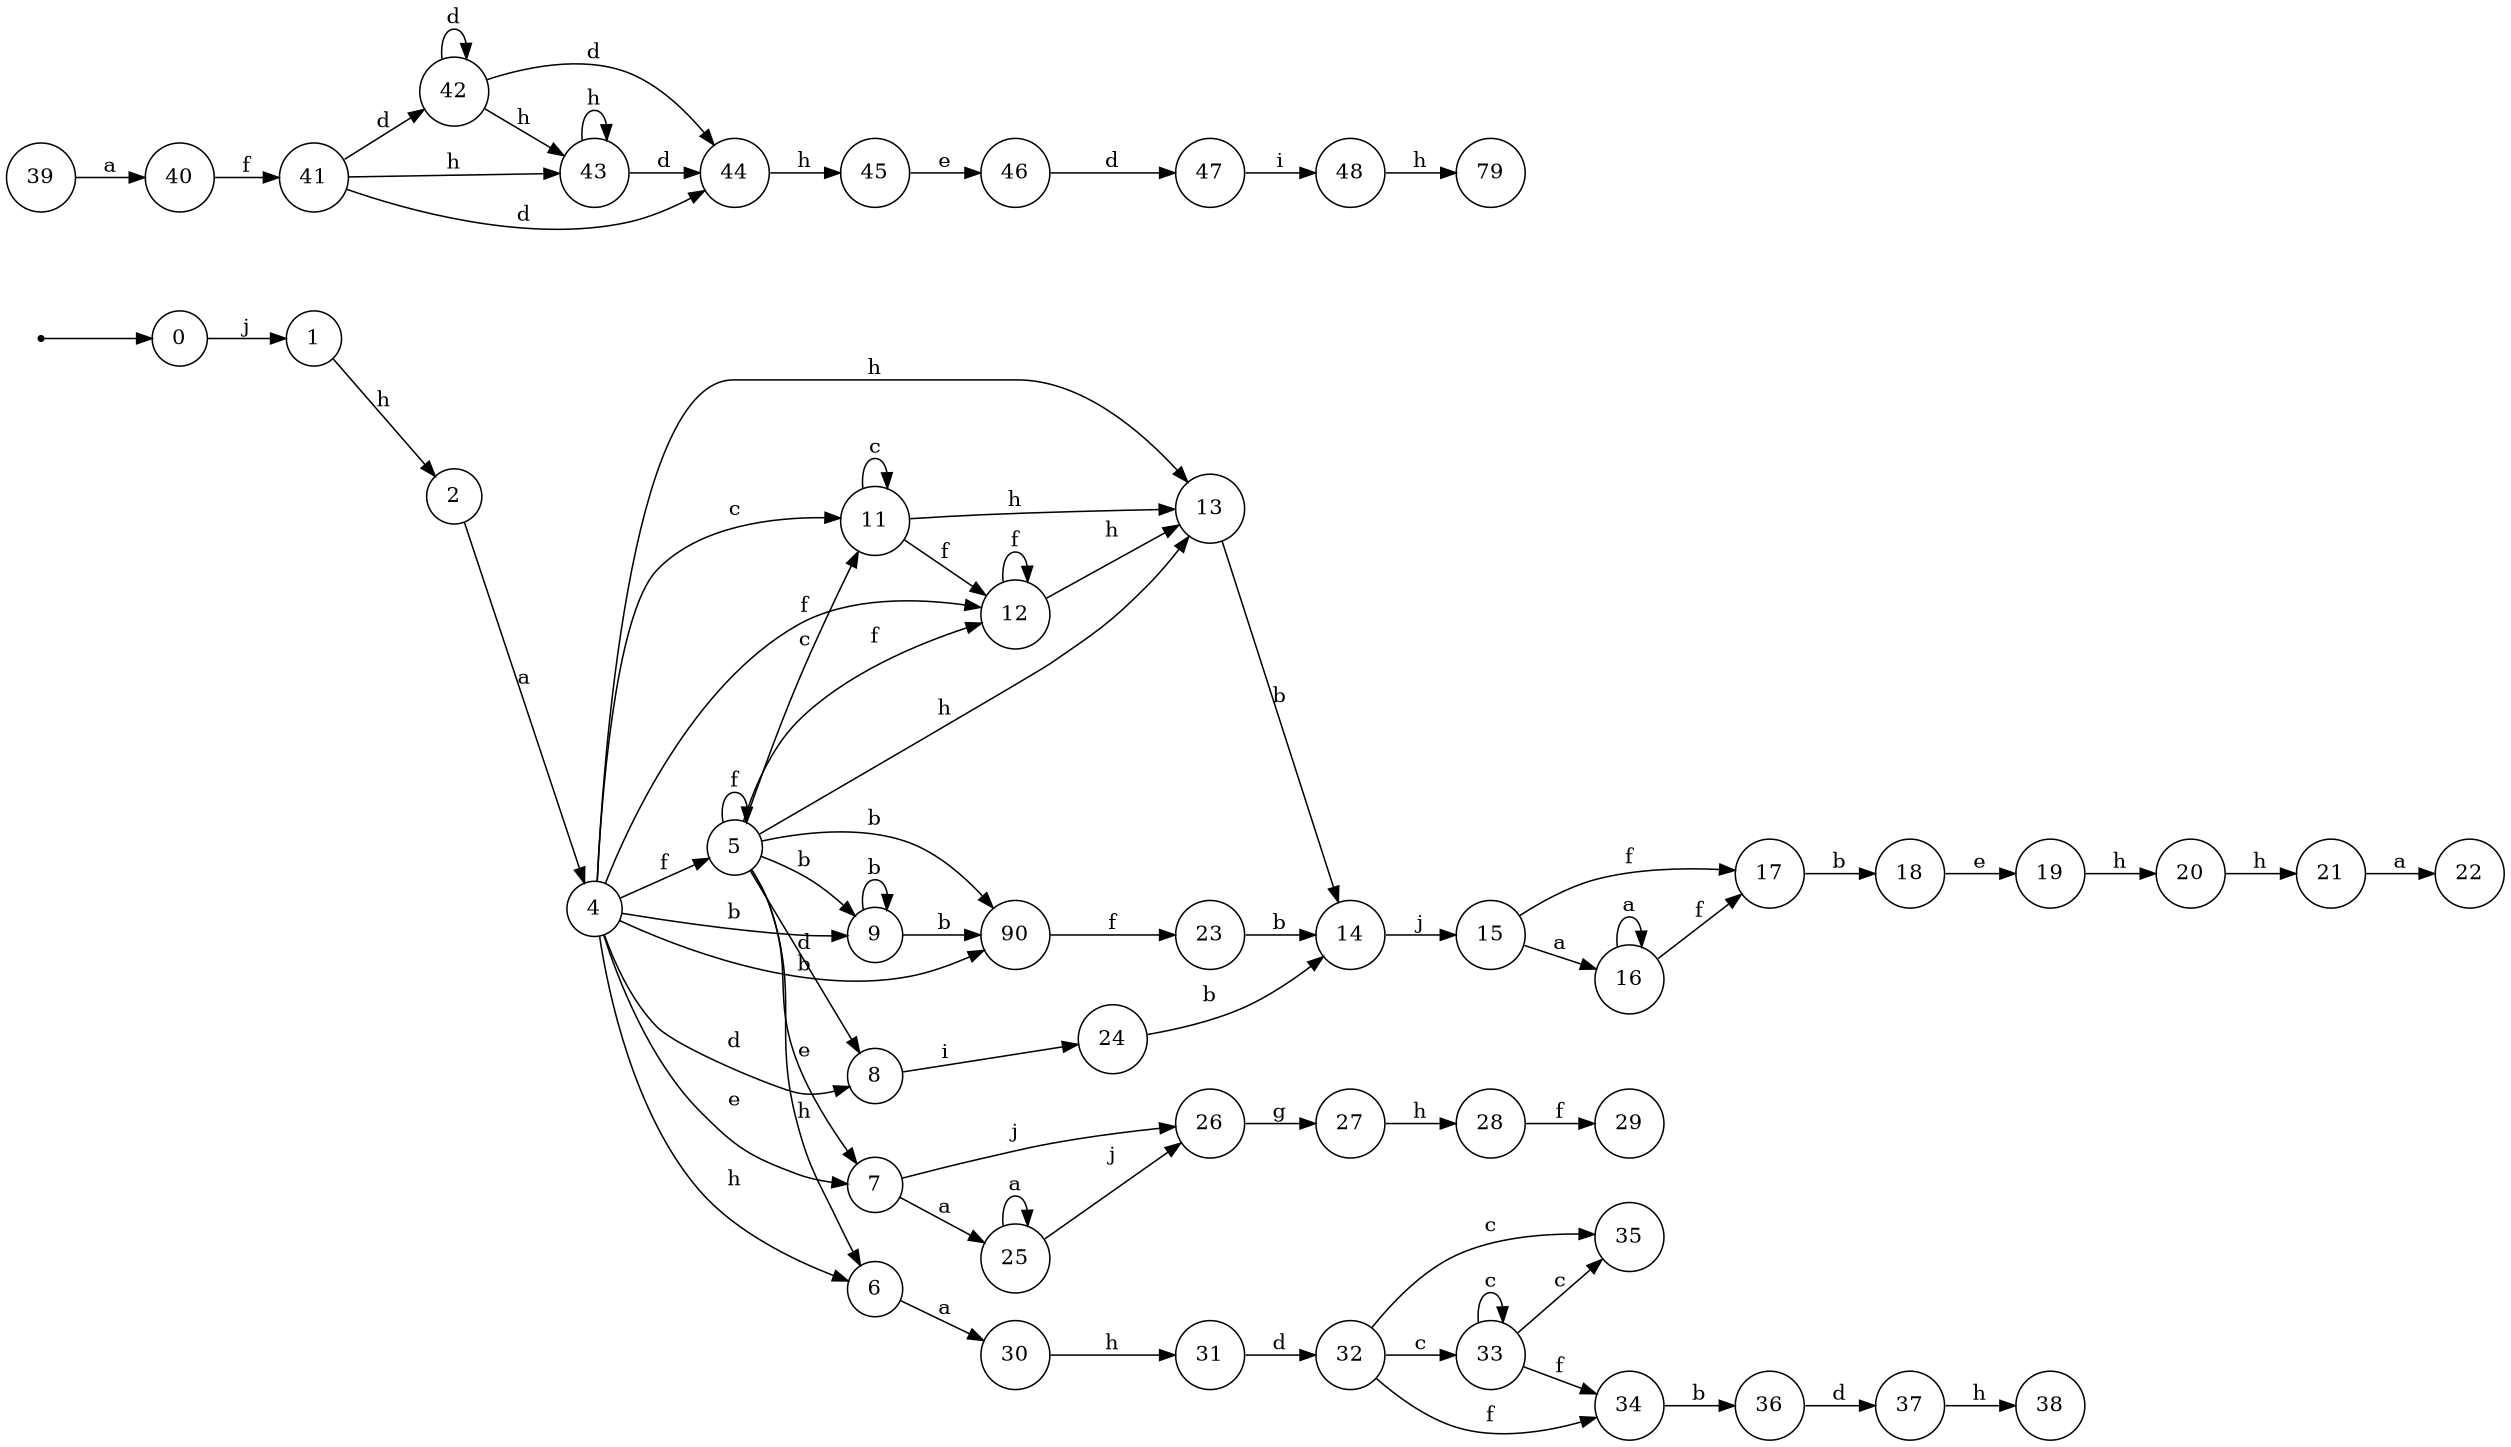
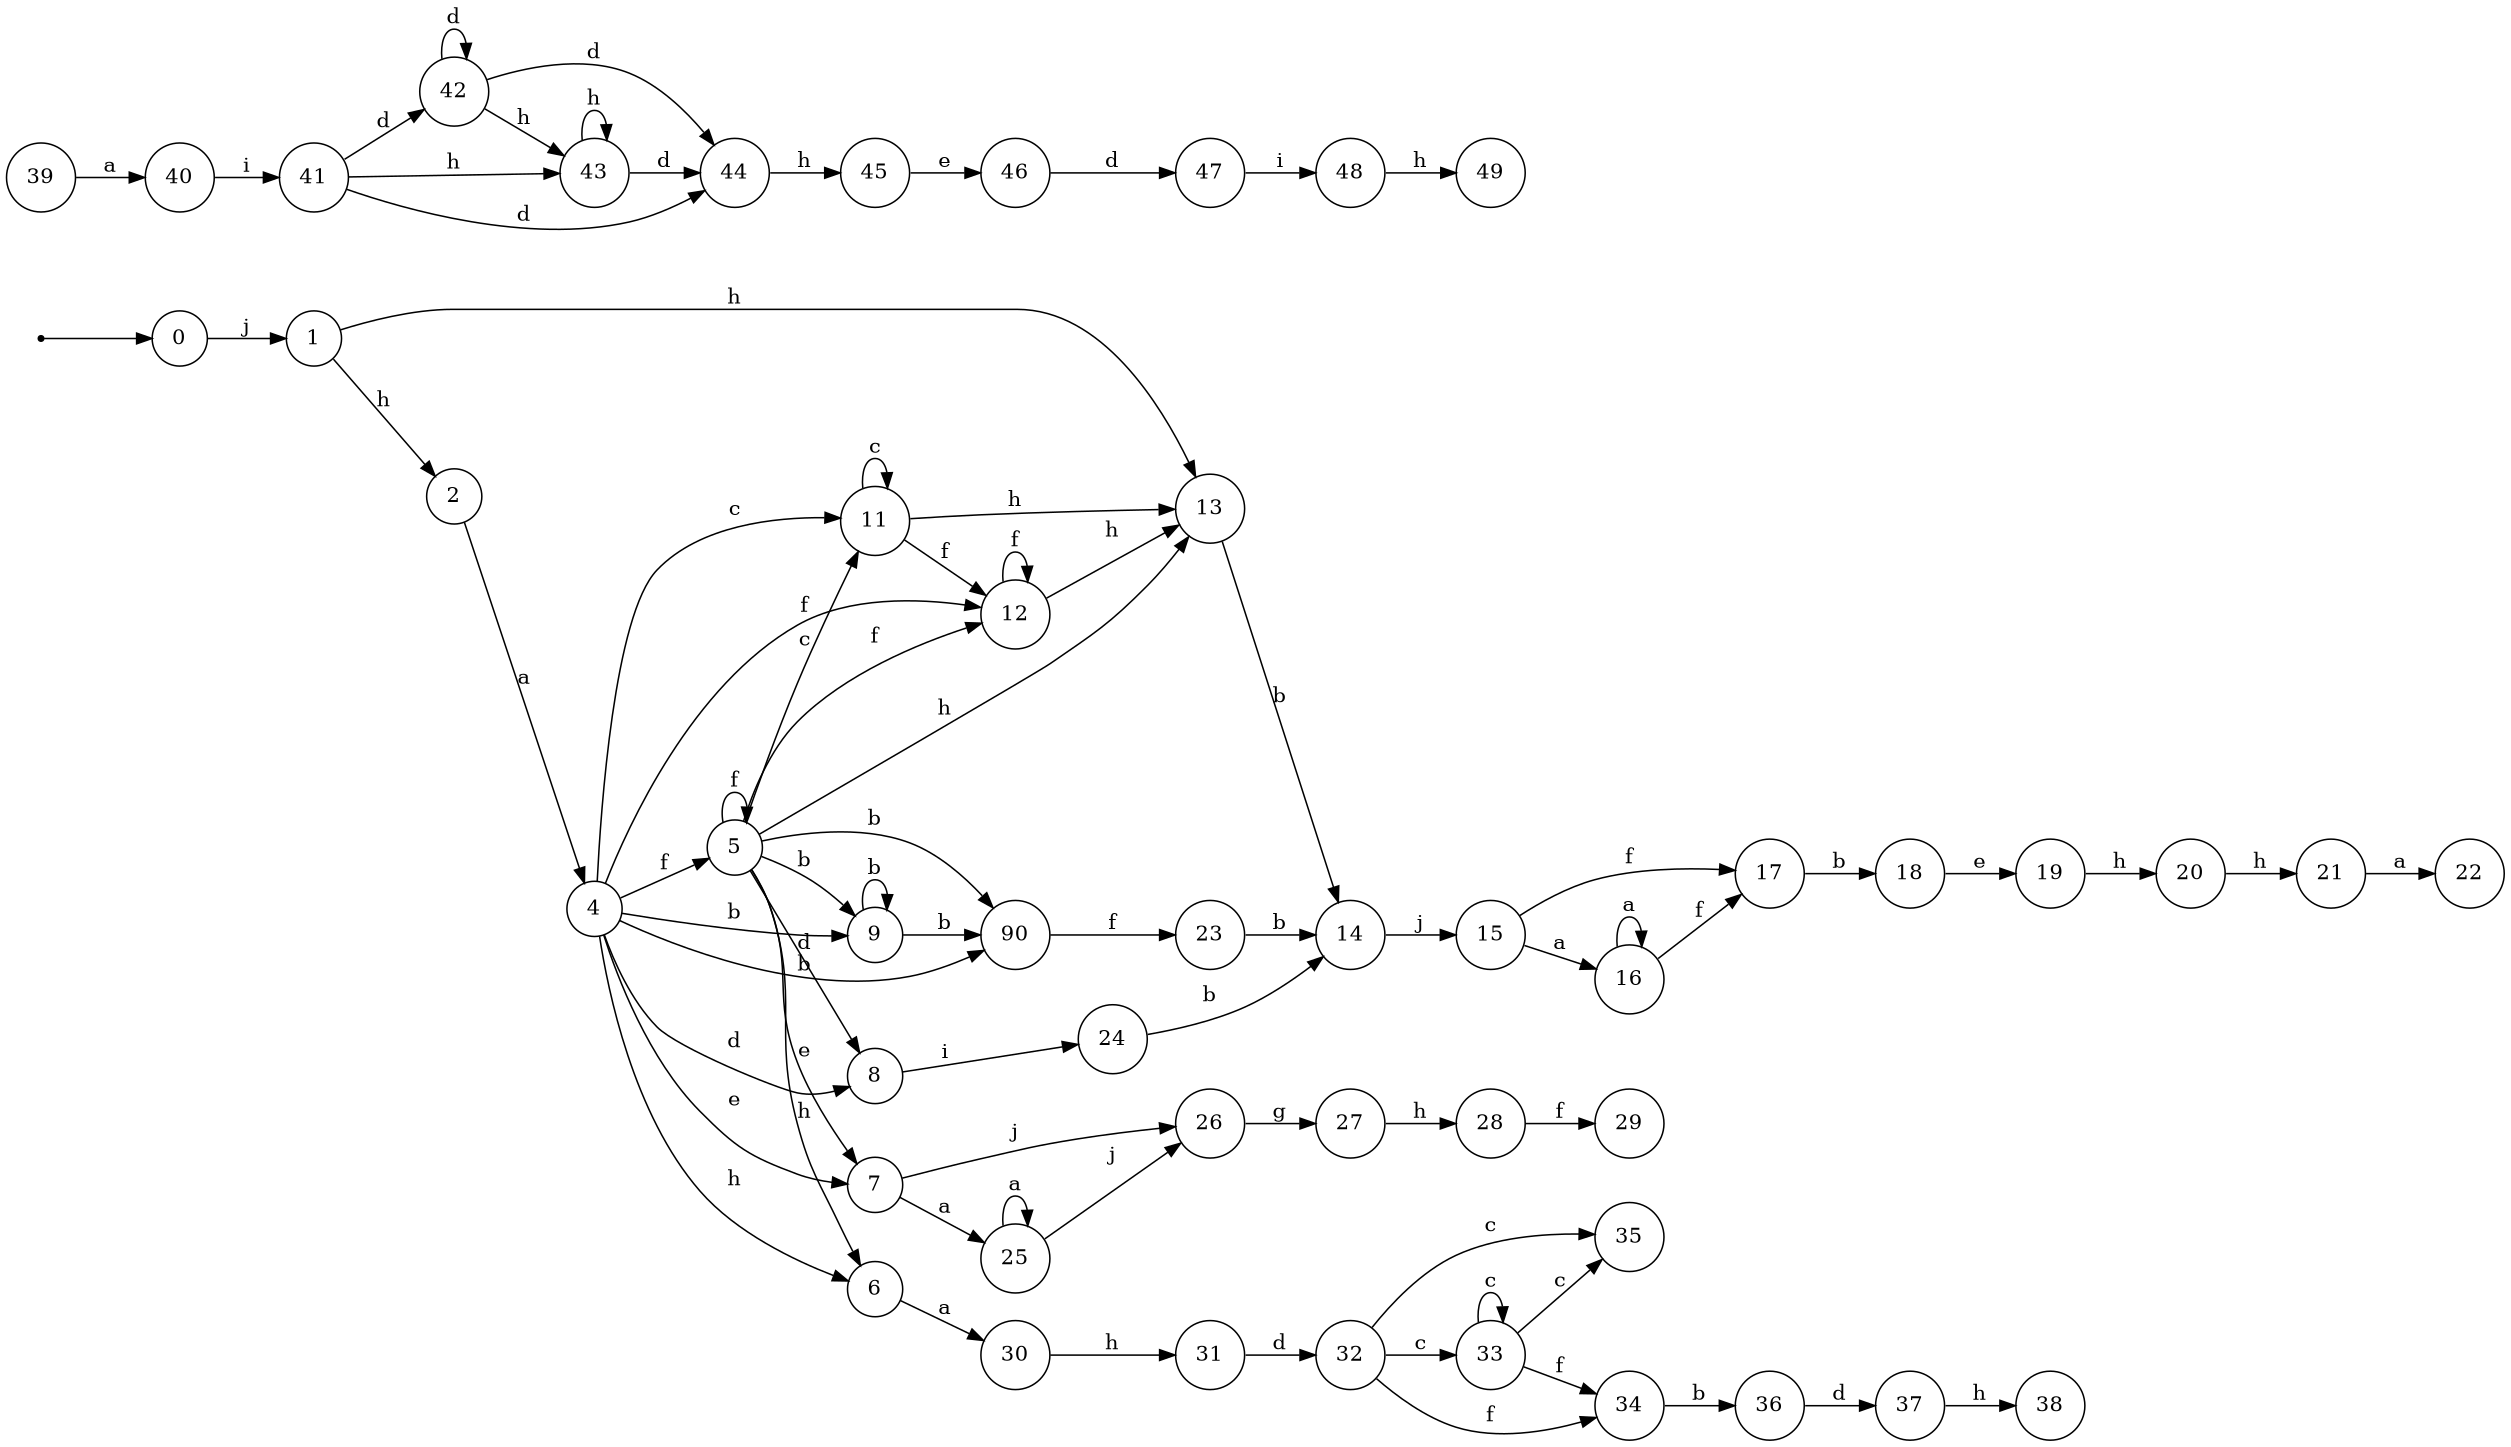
(247, 166) -> (247, 166)
(1491, 173) -> (1491, 173)
(703, 394) -> (799, 309)
